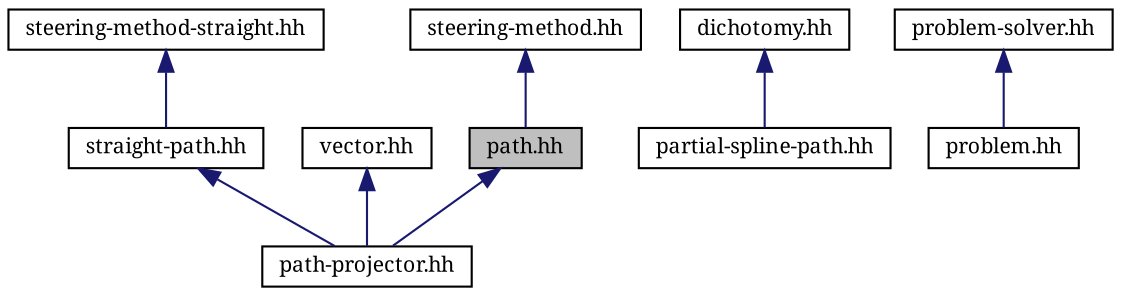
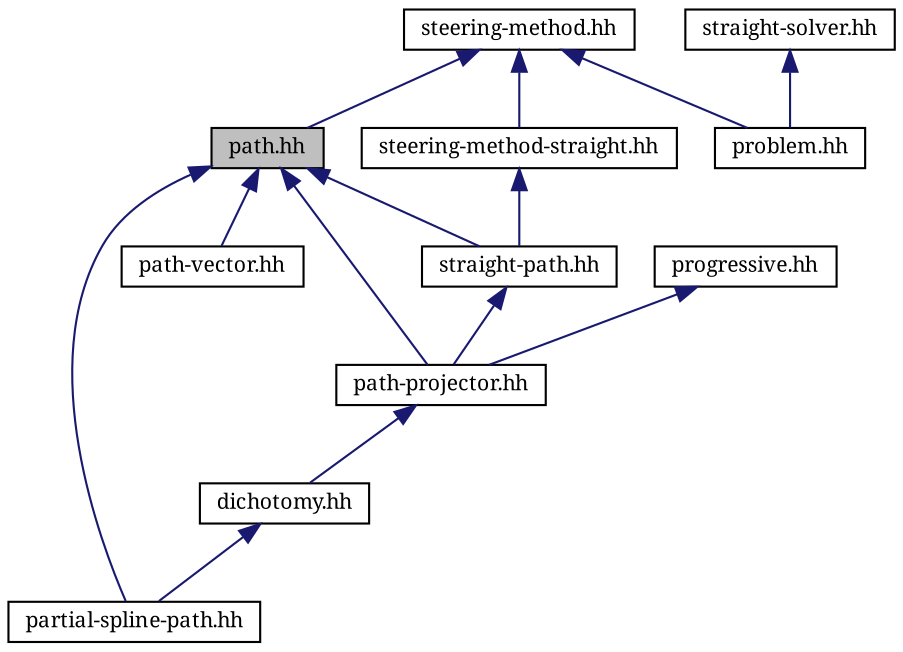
(1004, 30) -> (790, 30)
none -> (665, 93)
none -> (519, 100)
(367, 148) -> (746, 267)
none -> (403, 212)
none -> (213, 267)
none -> (73, 367)
none -> (354, 450)
